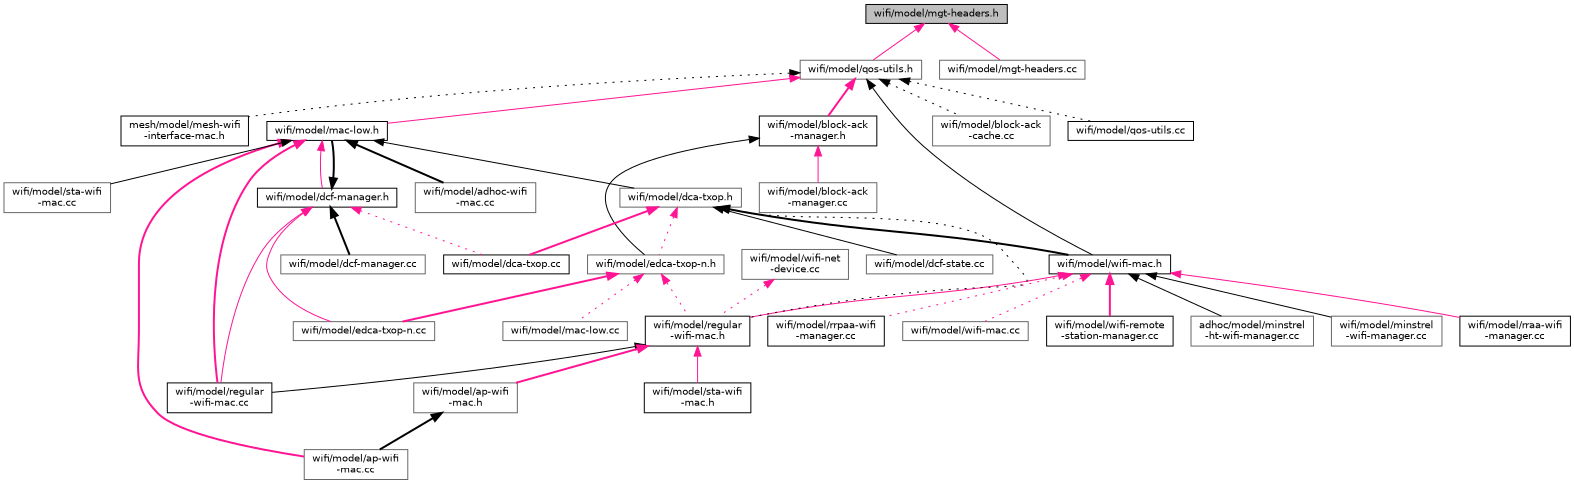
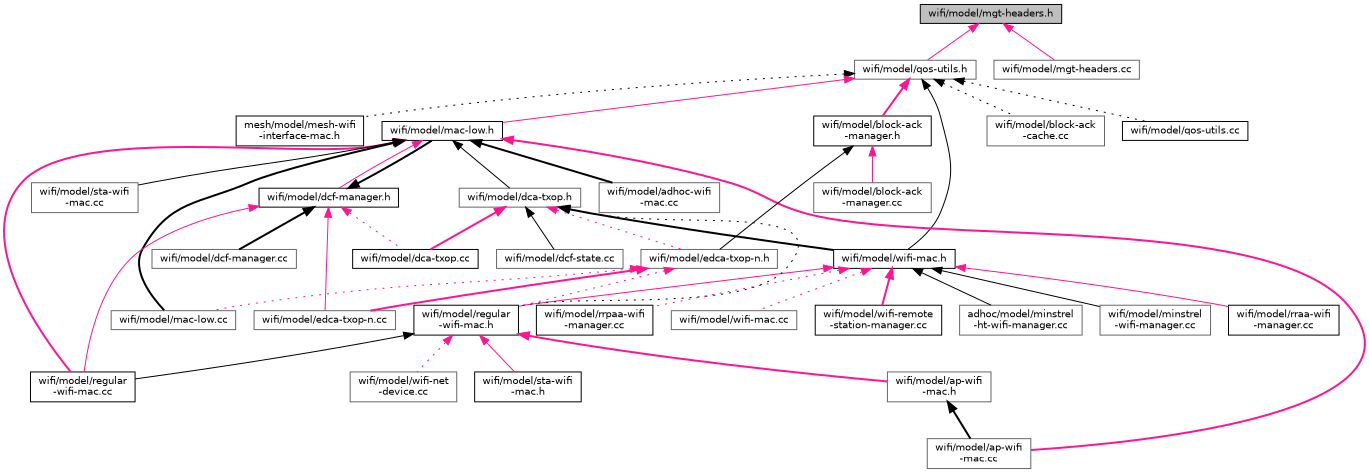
none -> (227, 191)
(742, 301) -> (431, 357)
